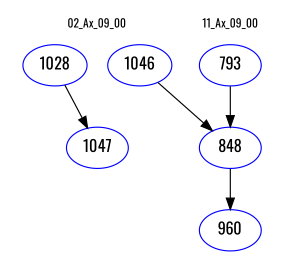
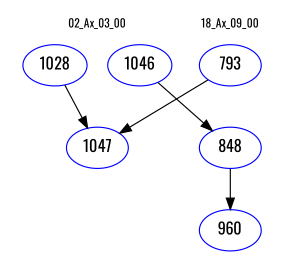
(97, 25) -> (97, 25)
(230, 25) -> (230, 25)
(230, 101) -> (169, 104)
